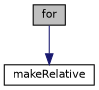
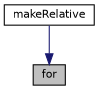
(49, 40) -> (49, 40)
